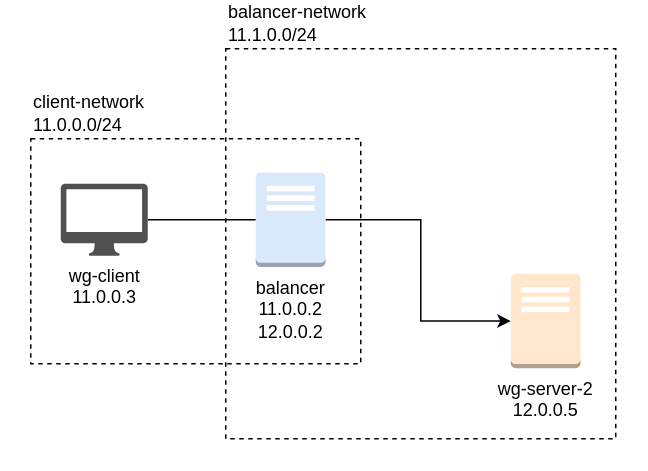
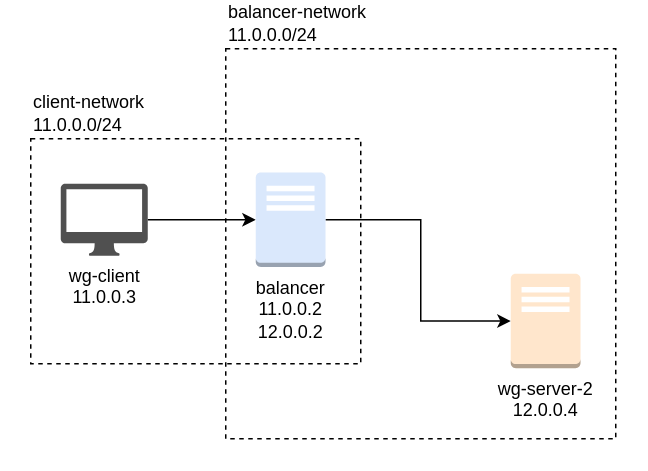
(307, 23) -> (307, 23)
(248, 220) -> (244, 220)
(546, 400) -> (546, 400)
